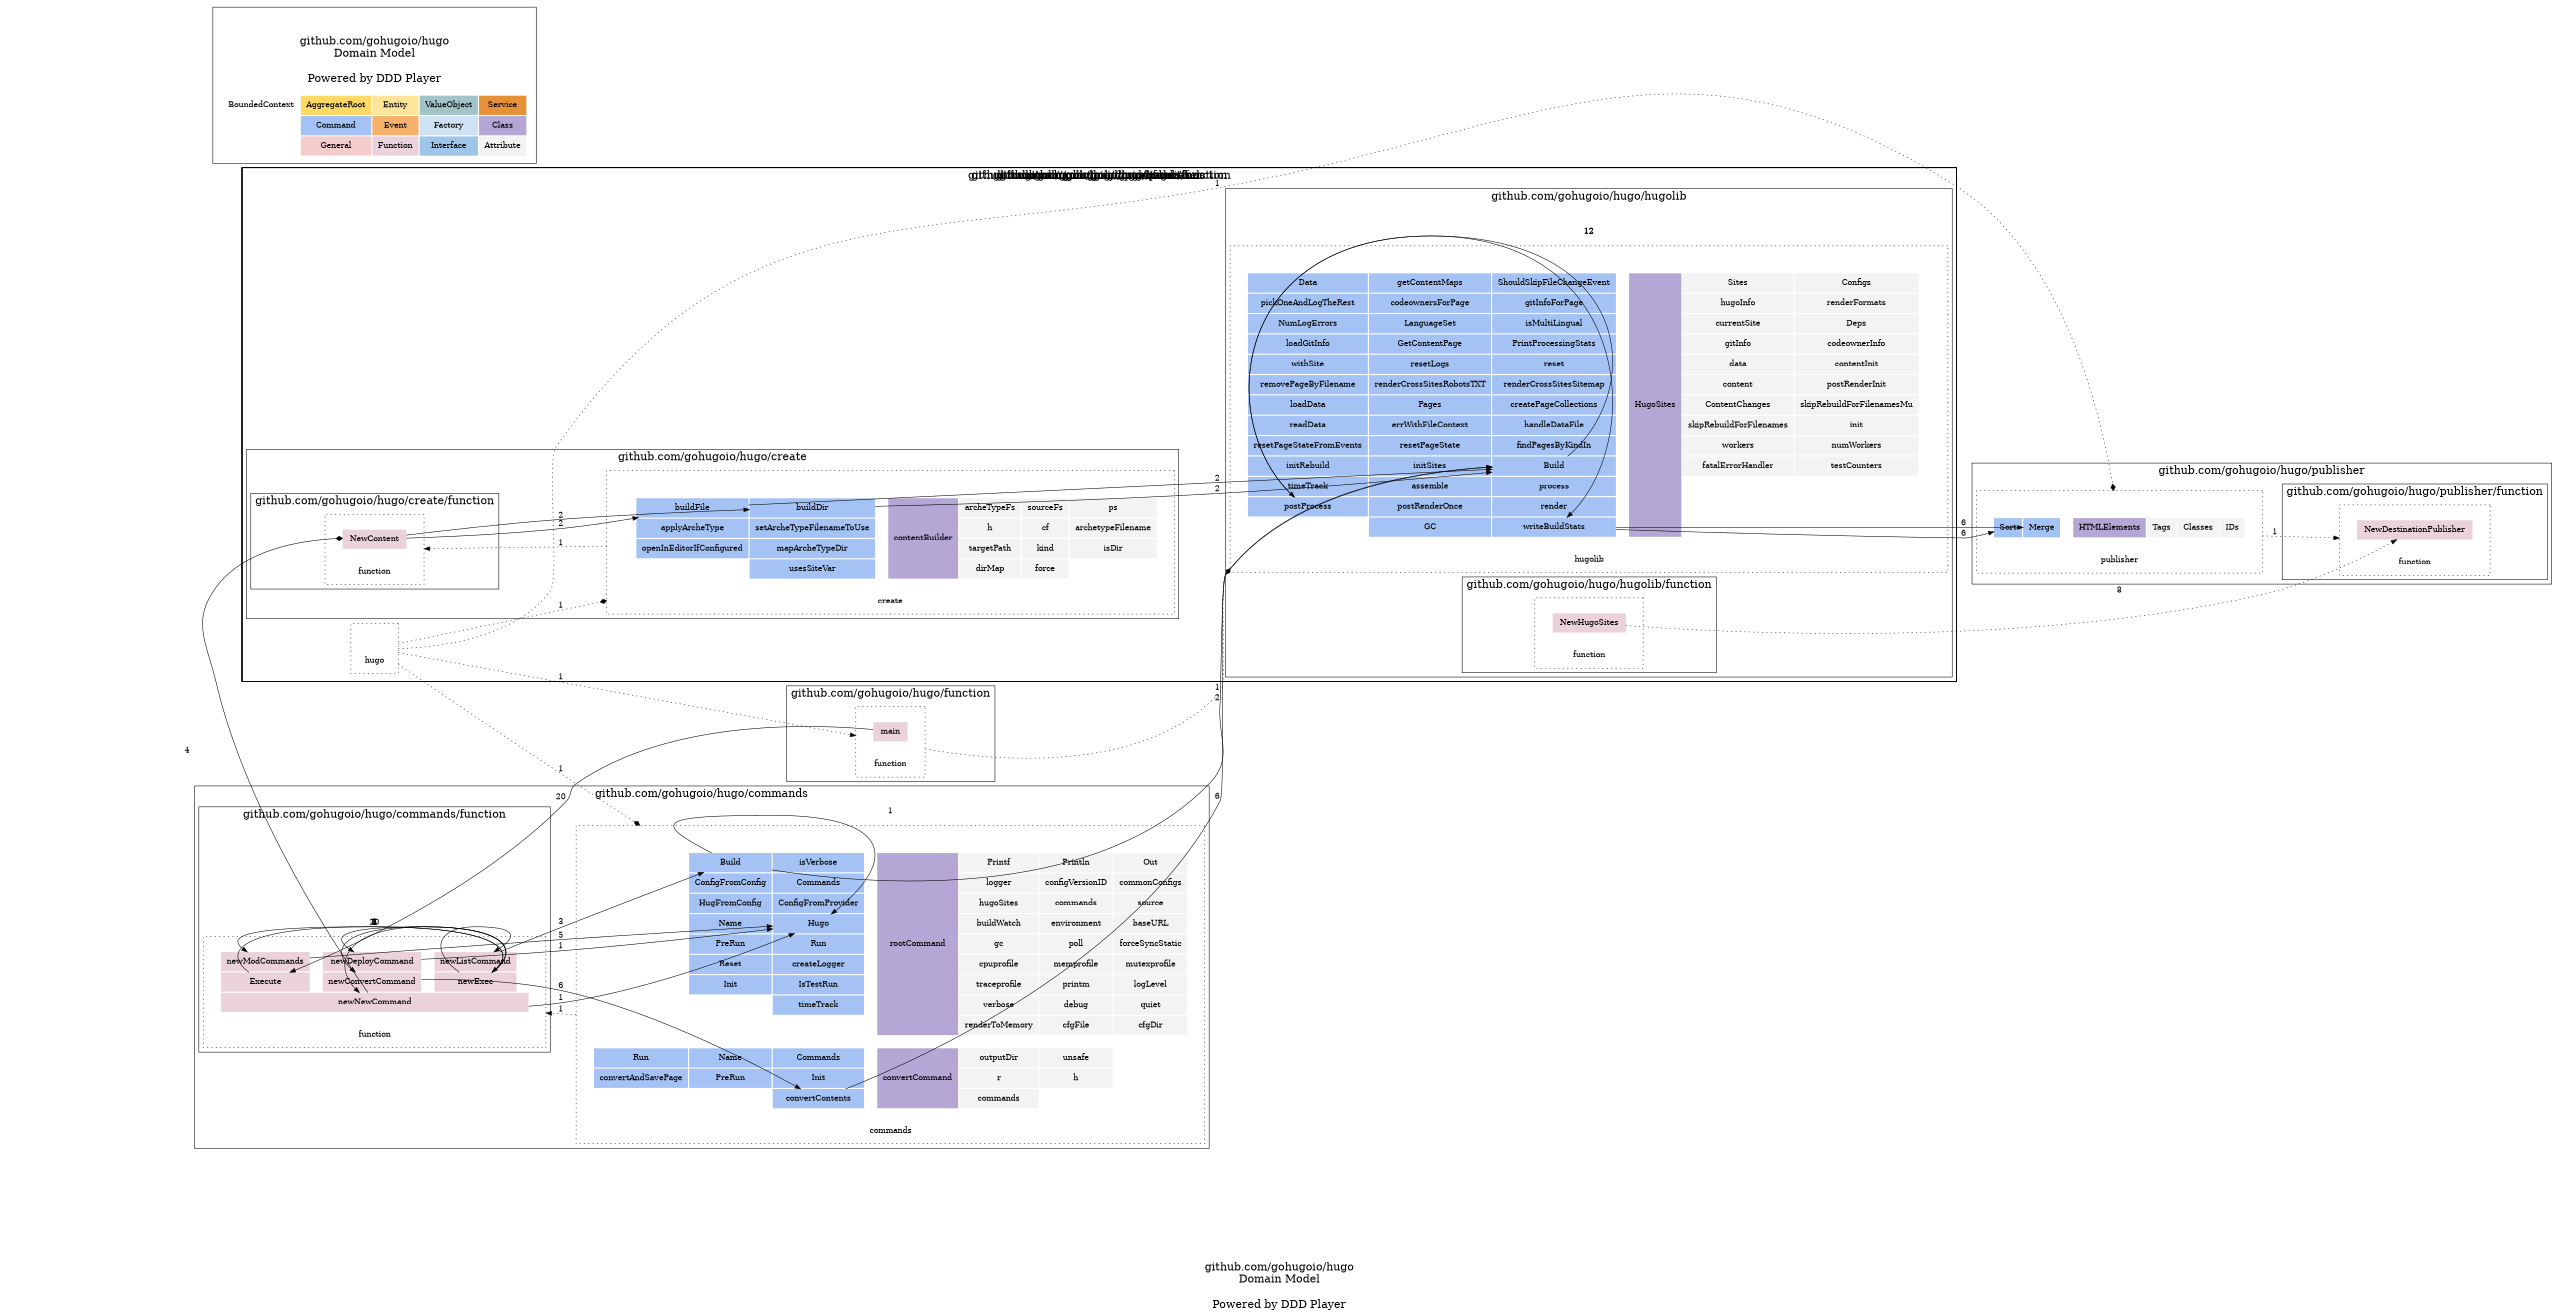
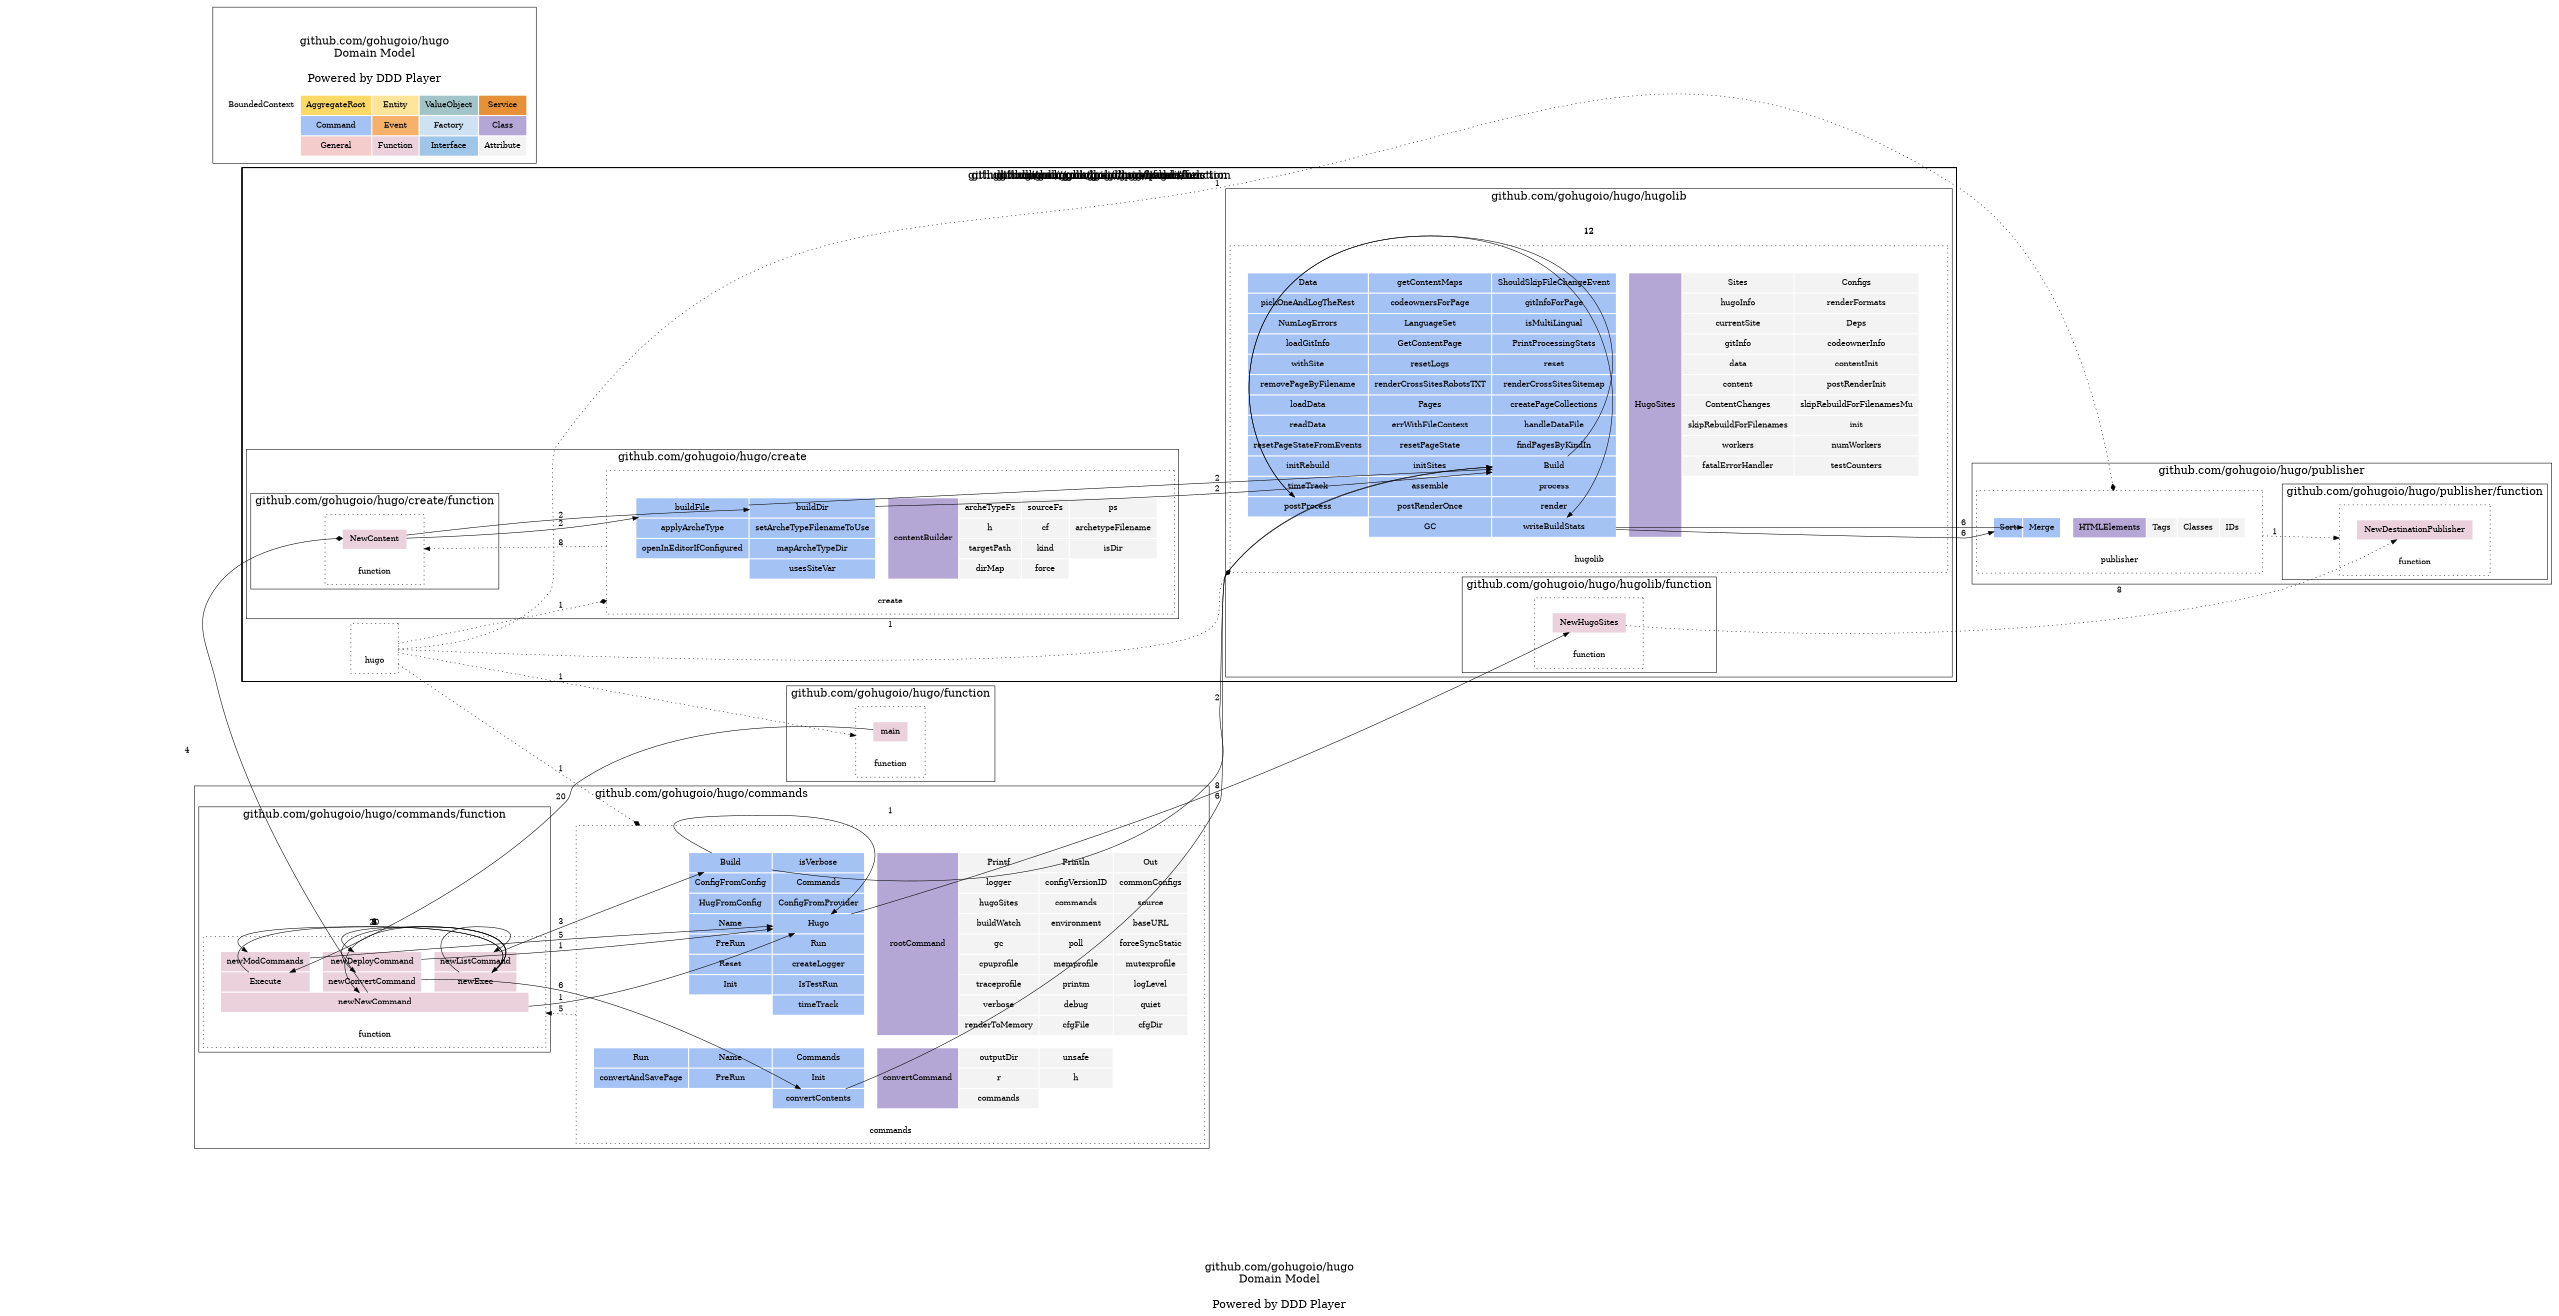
(561, 543) -> (561, 543)
(1138, 742) -> (834, 660)
none -> (1215, 792)
(561, 1010) -> (561, 1010)
